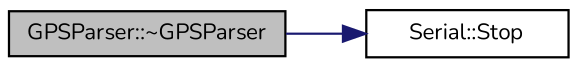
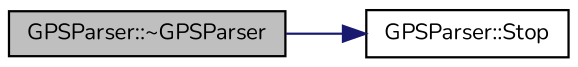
(467, 34) -> (467, 34)
